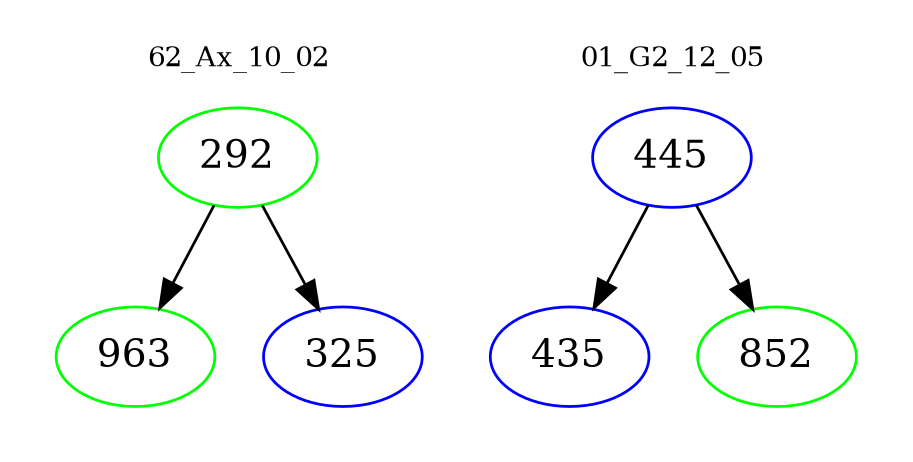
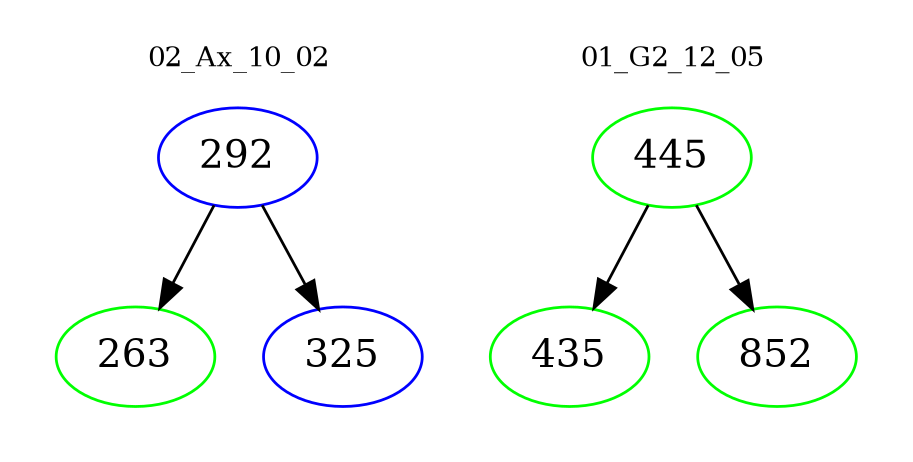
(239, 59) -> (239, 59)
(238, 158) -> (238, 158)
(672, 158) -> (672, 158)
(135, 357) -> (135, 357)
(570, 357) -> (570, 357)
